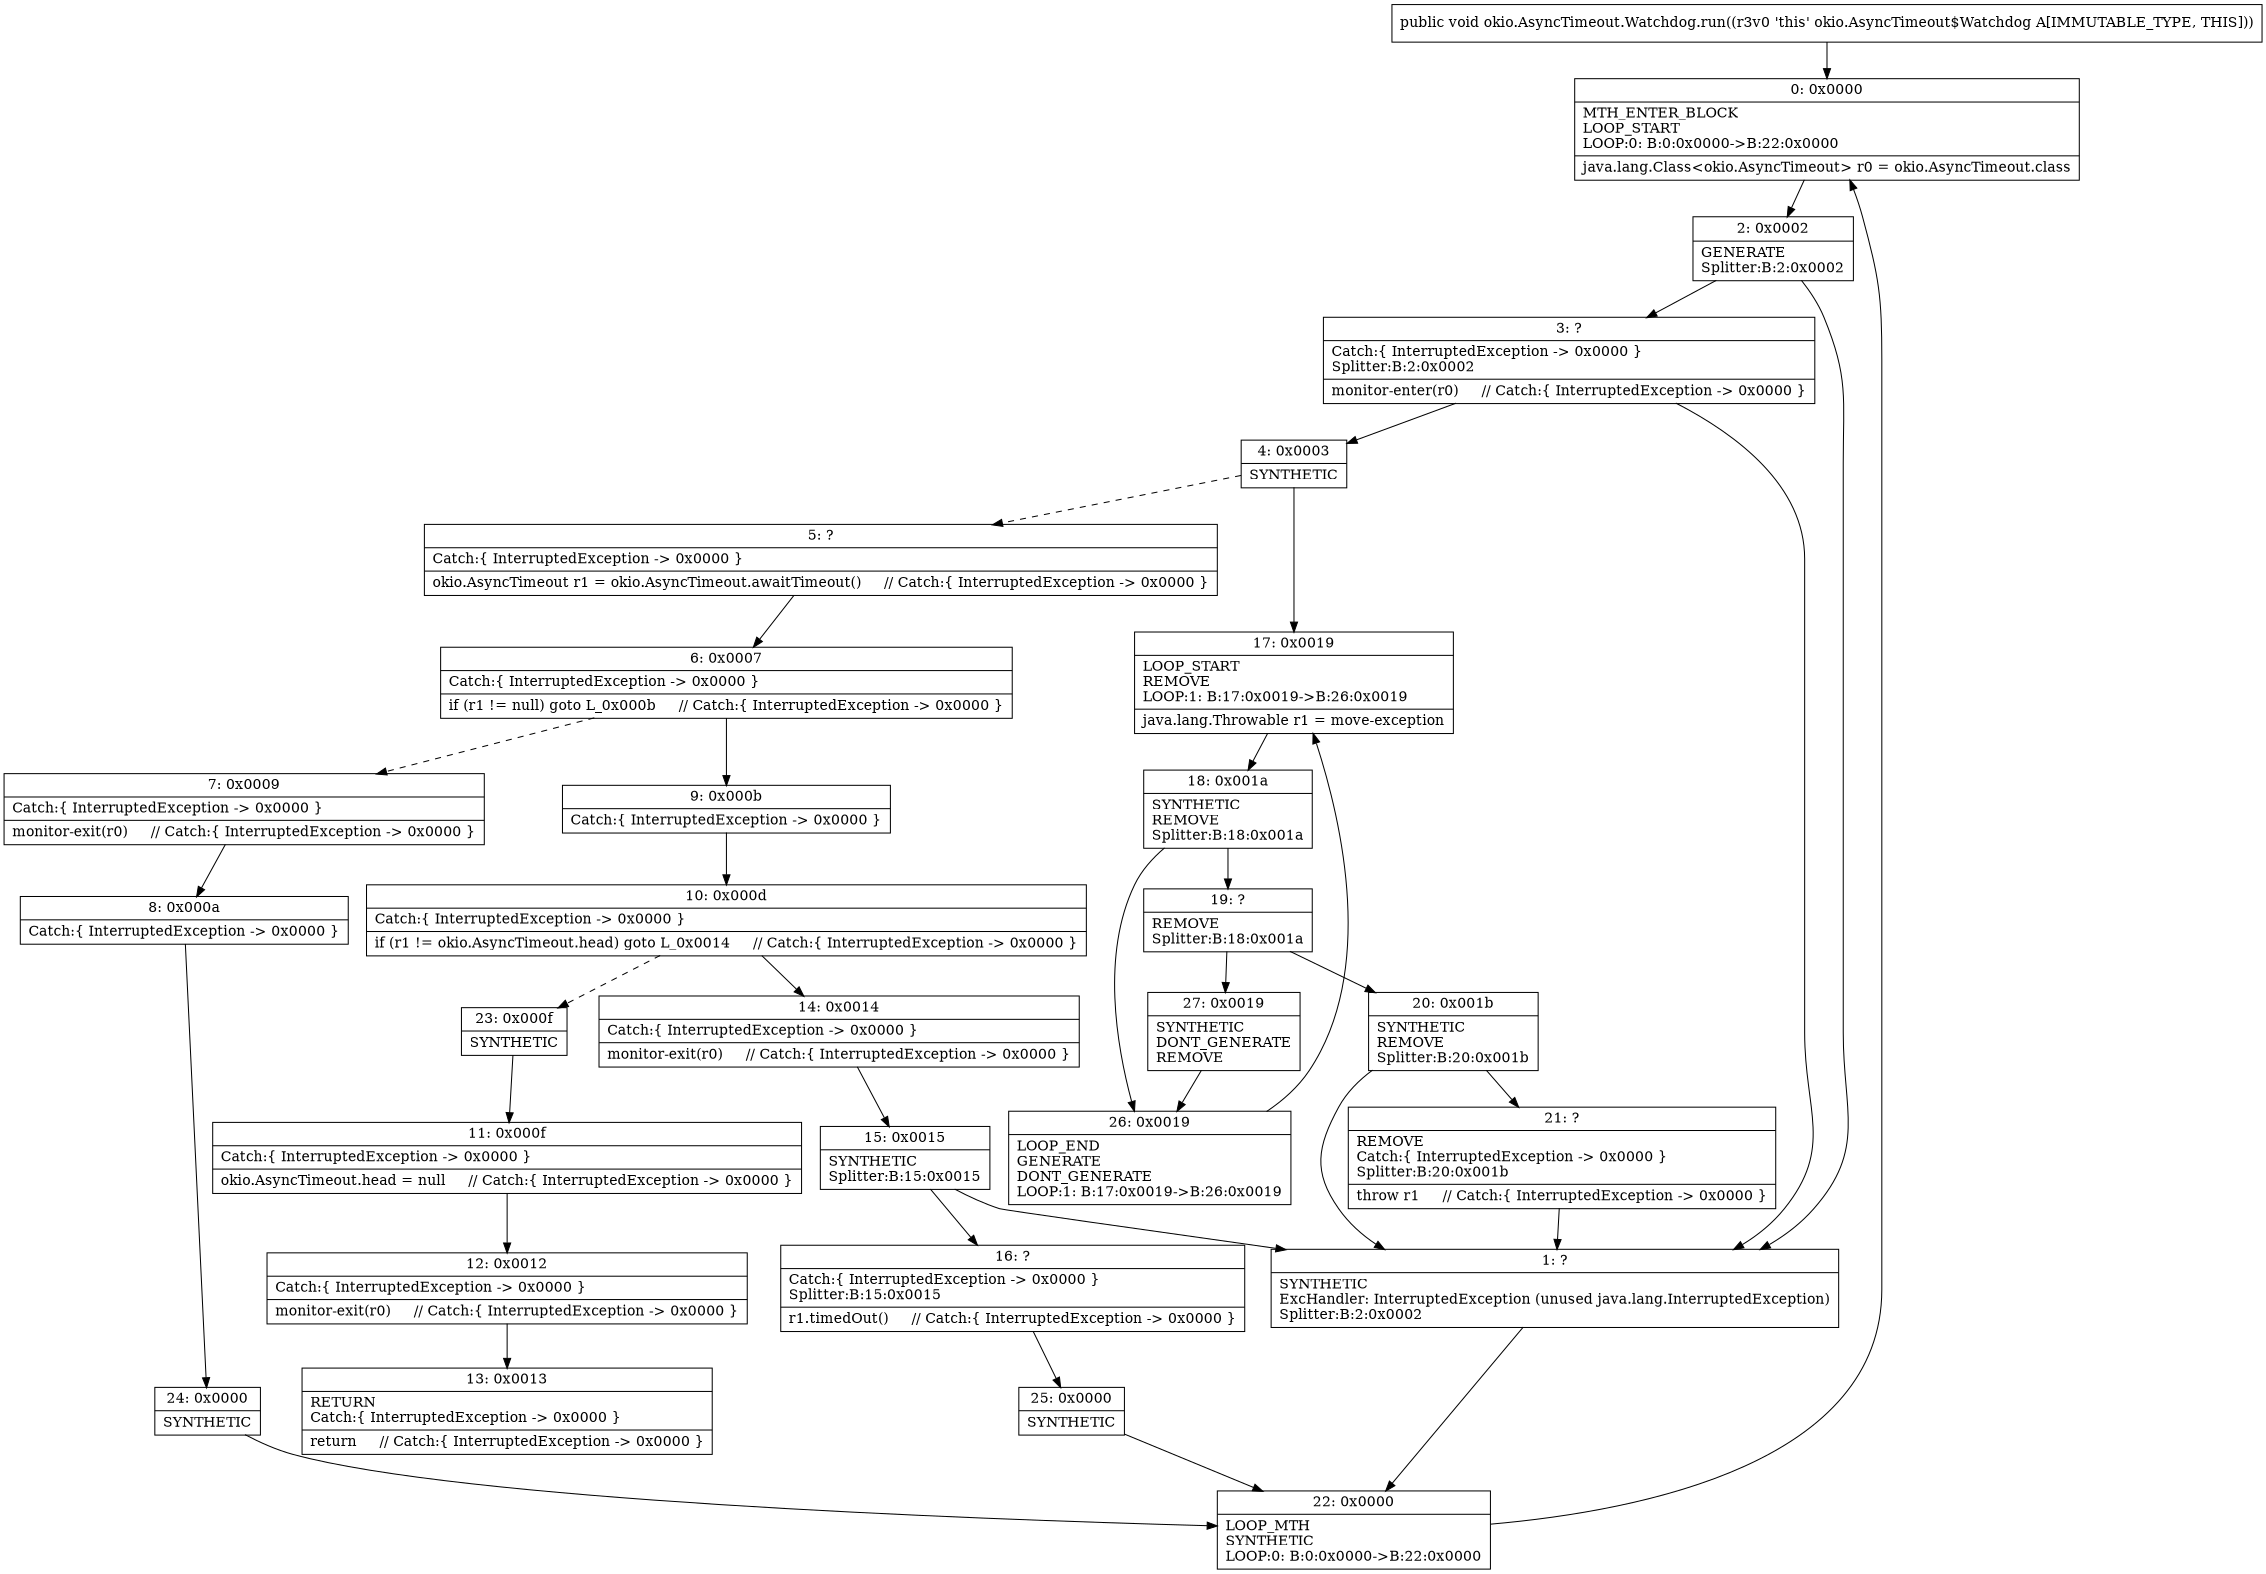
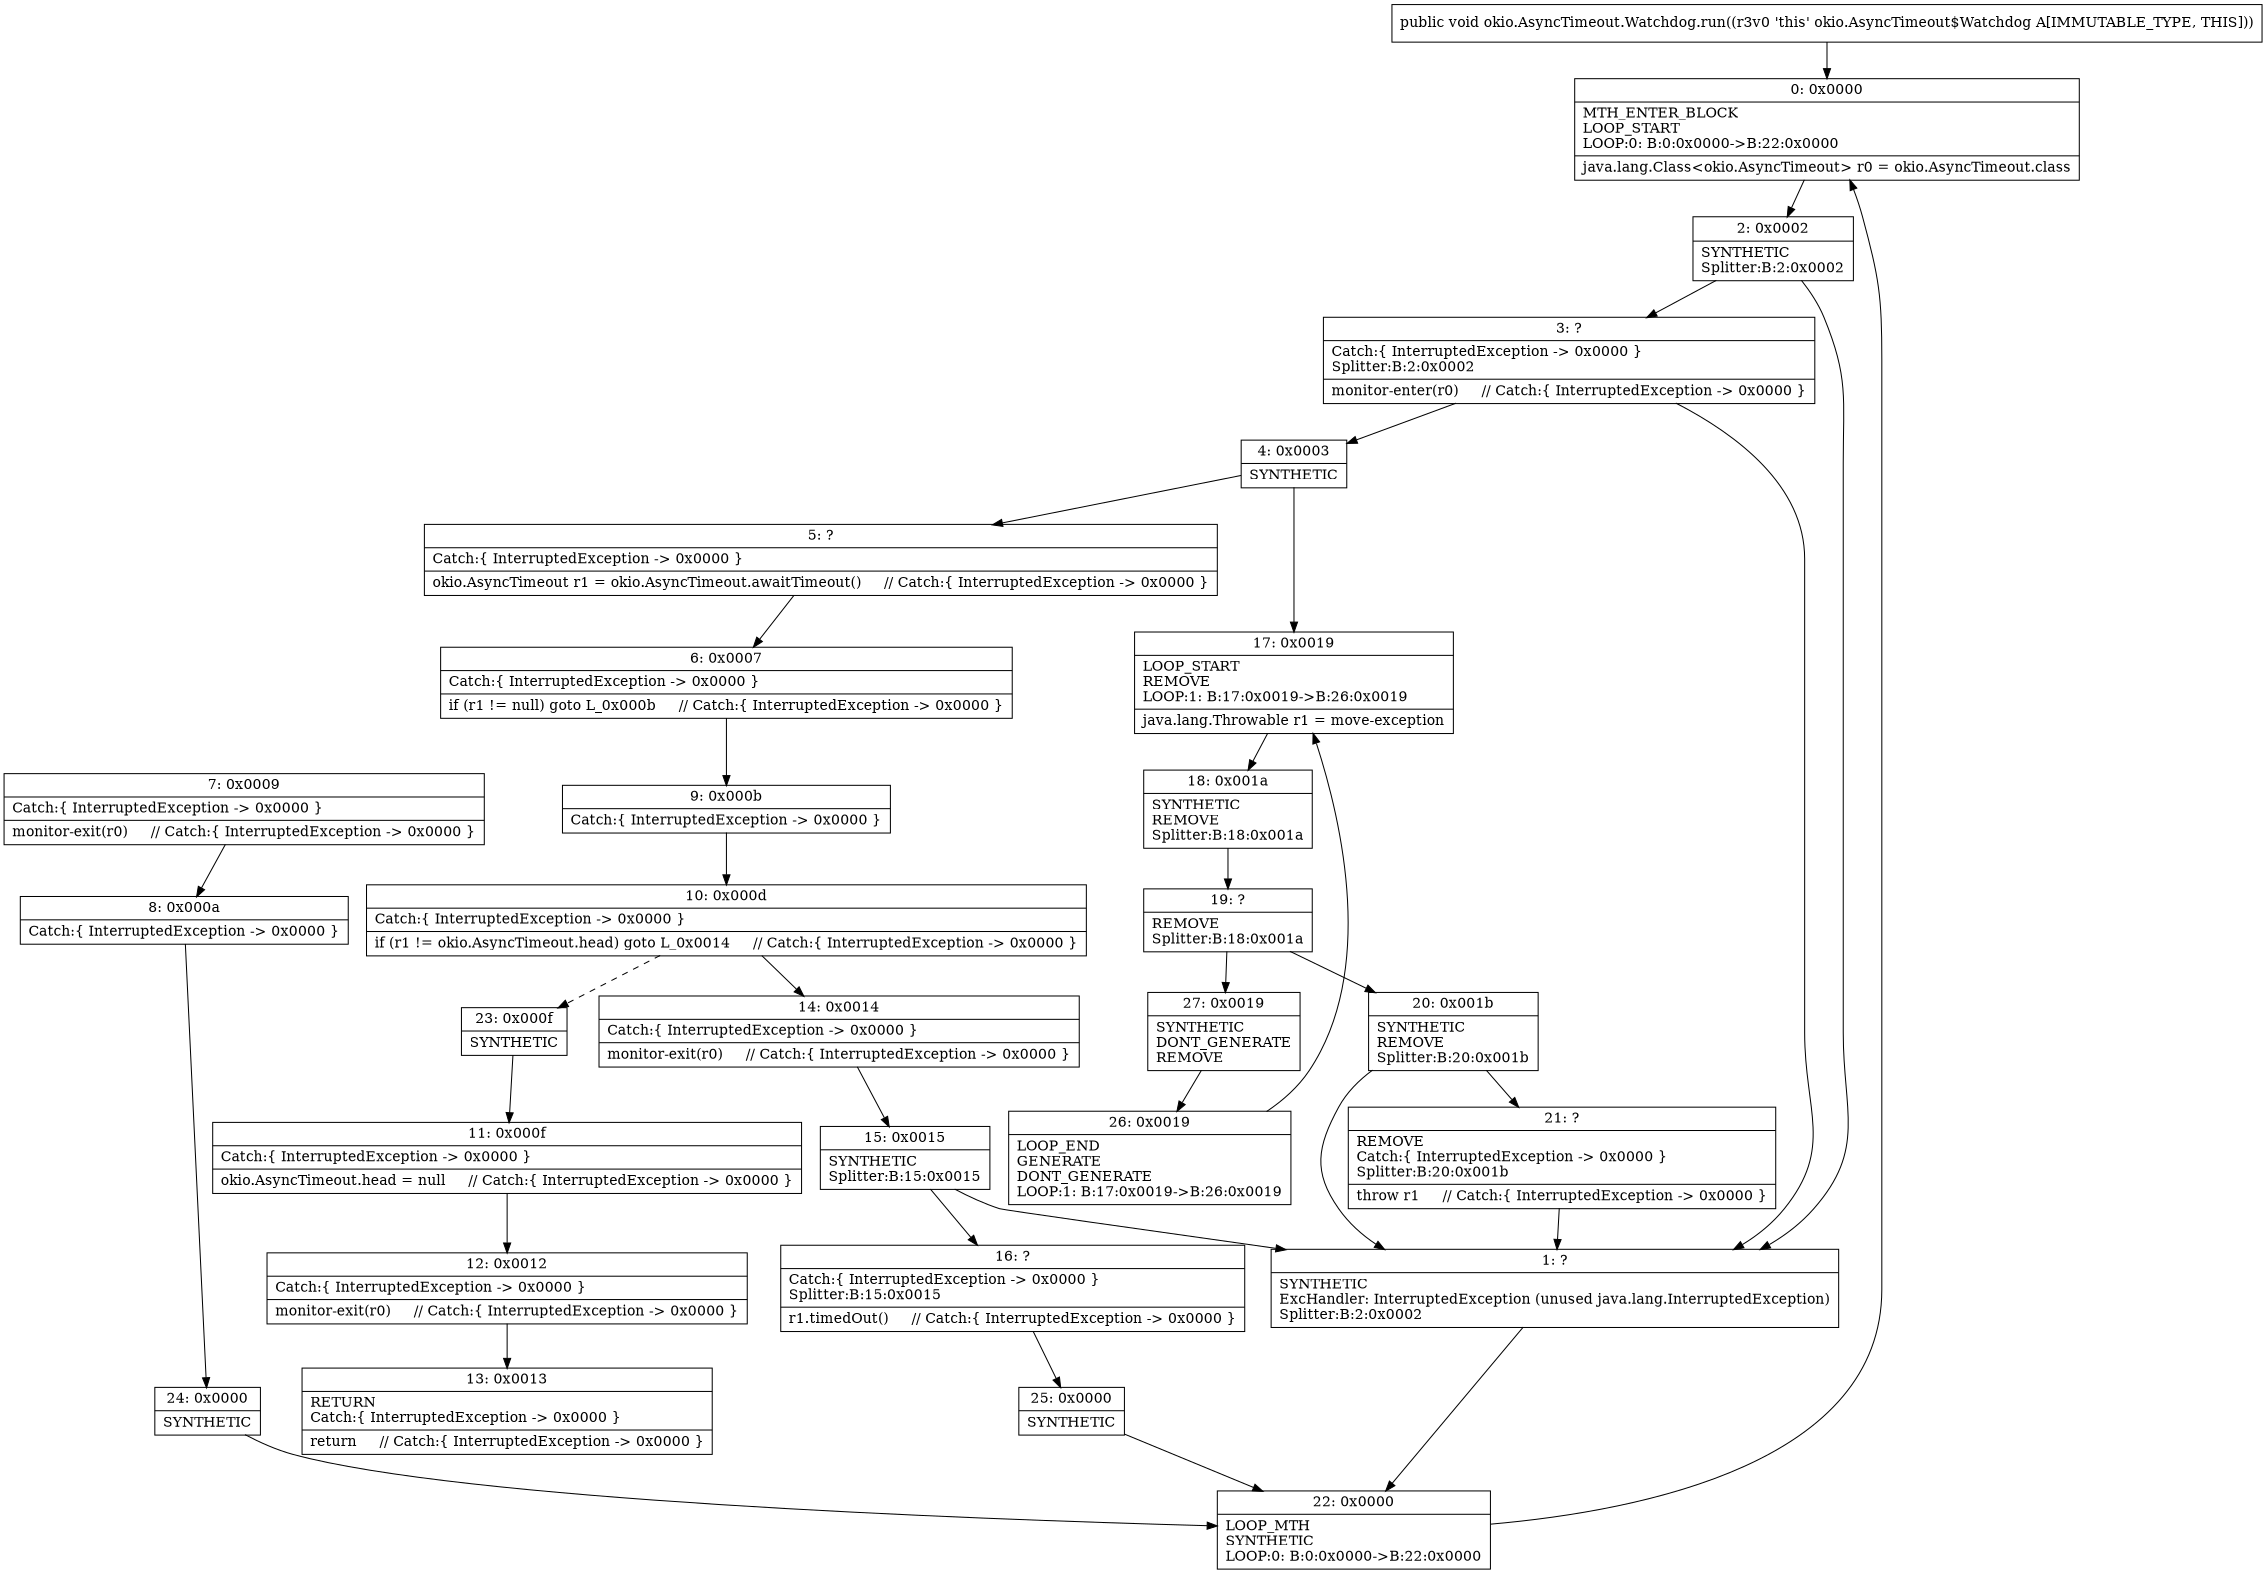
(1744, 253) -> (1746, 253)
(1122, 499) -> (1122, 499)
(490, 745) -> none
(1115, 969) -> none
